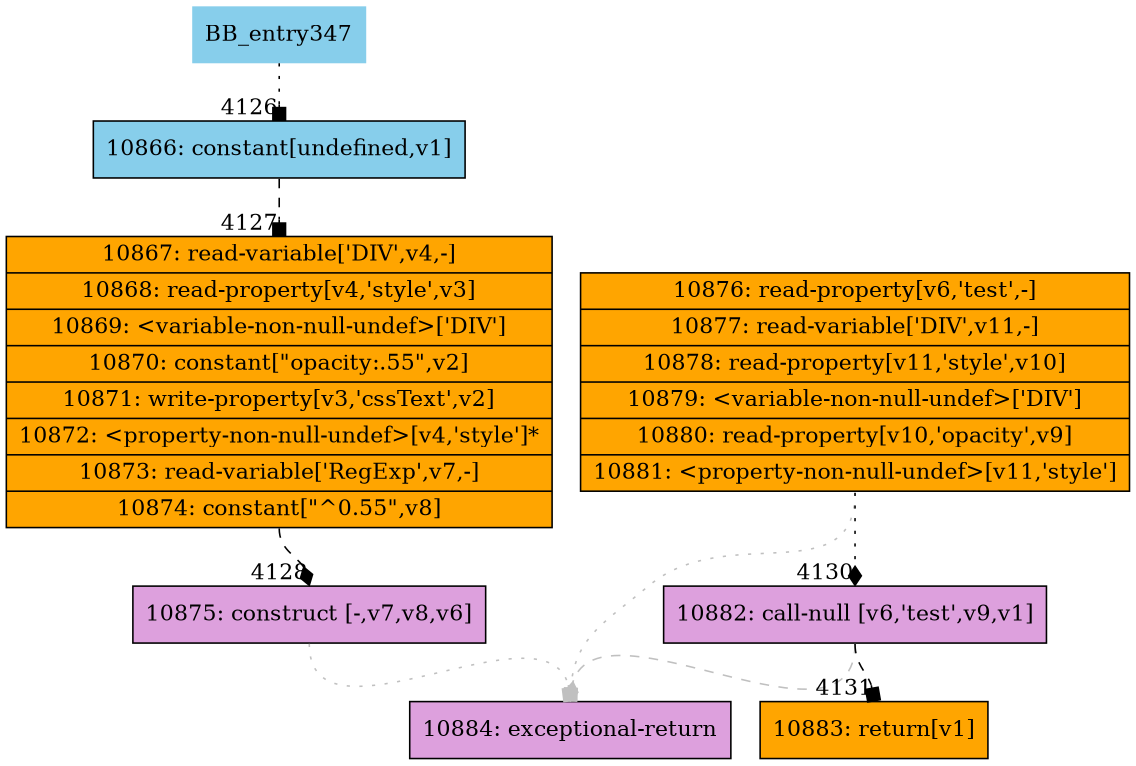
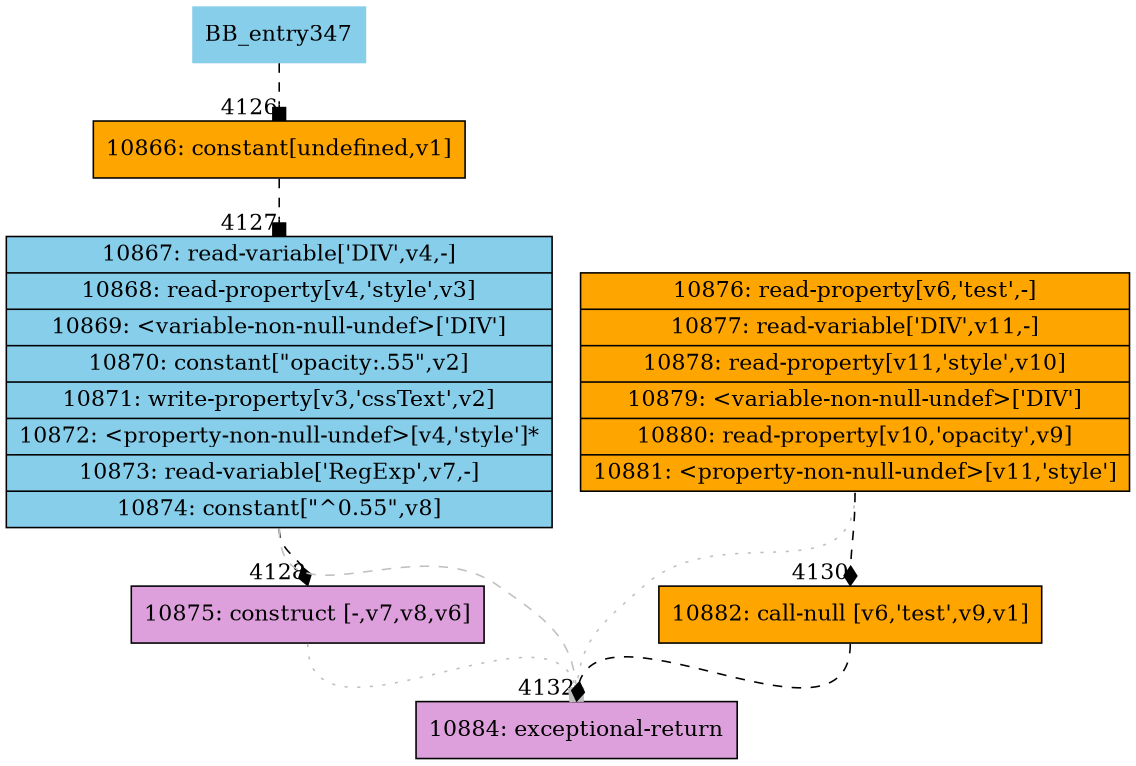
(279, 84) -> (279, 84)
(279, 149) -> (279, 149)
(279, 382) -> (279, 382)
(855, 531) -> (853, 533)
none -> (441, 568)
(855, 615) -> (850, 615)
(722, 675) -> (723, 675)
(874, 730) -> none
